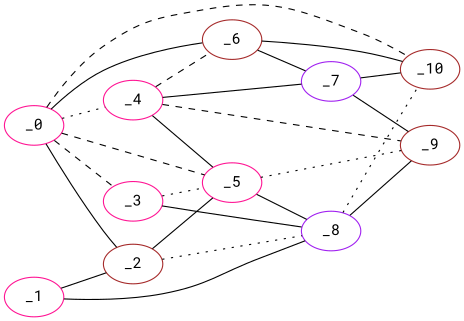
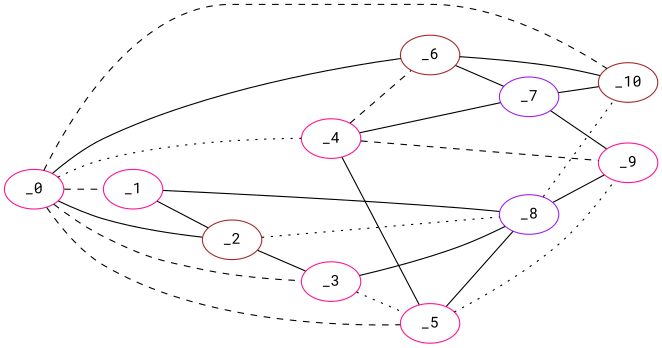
(430, 145) -> (628, 163)
none -> (84, 189)
(183, 223) -> (282, 261)
